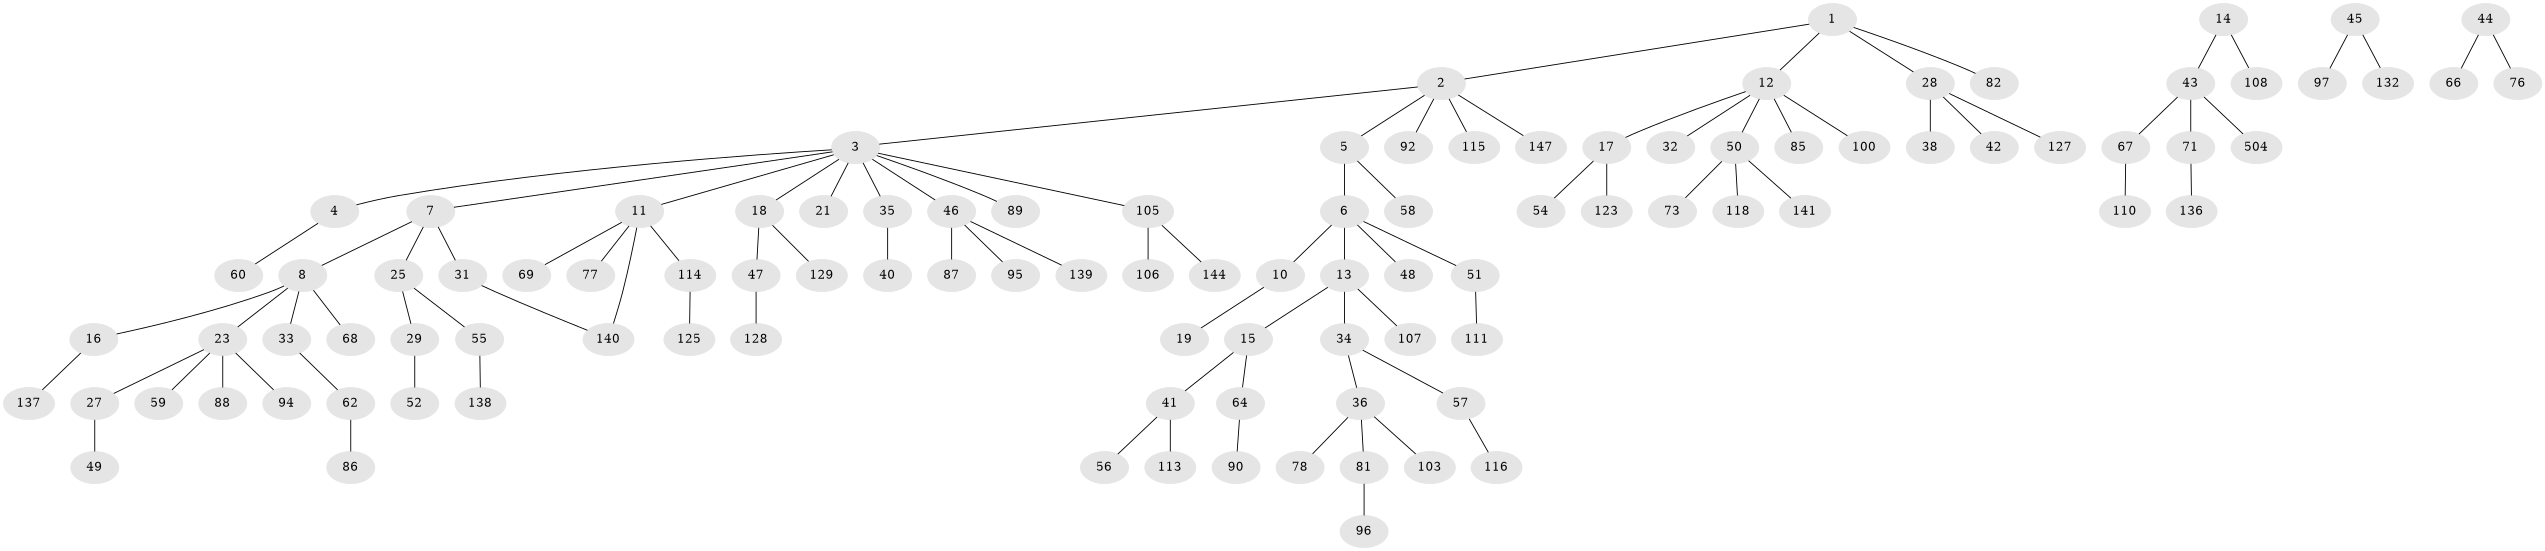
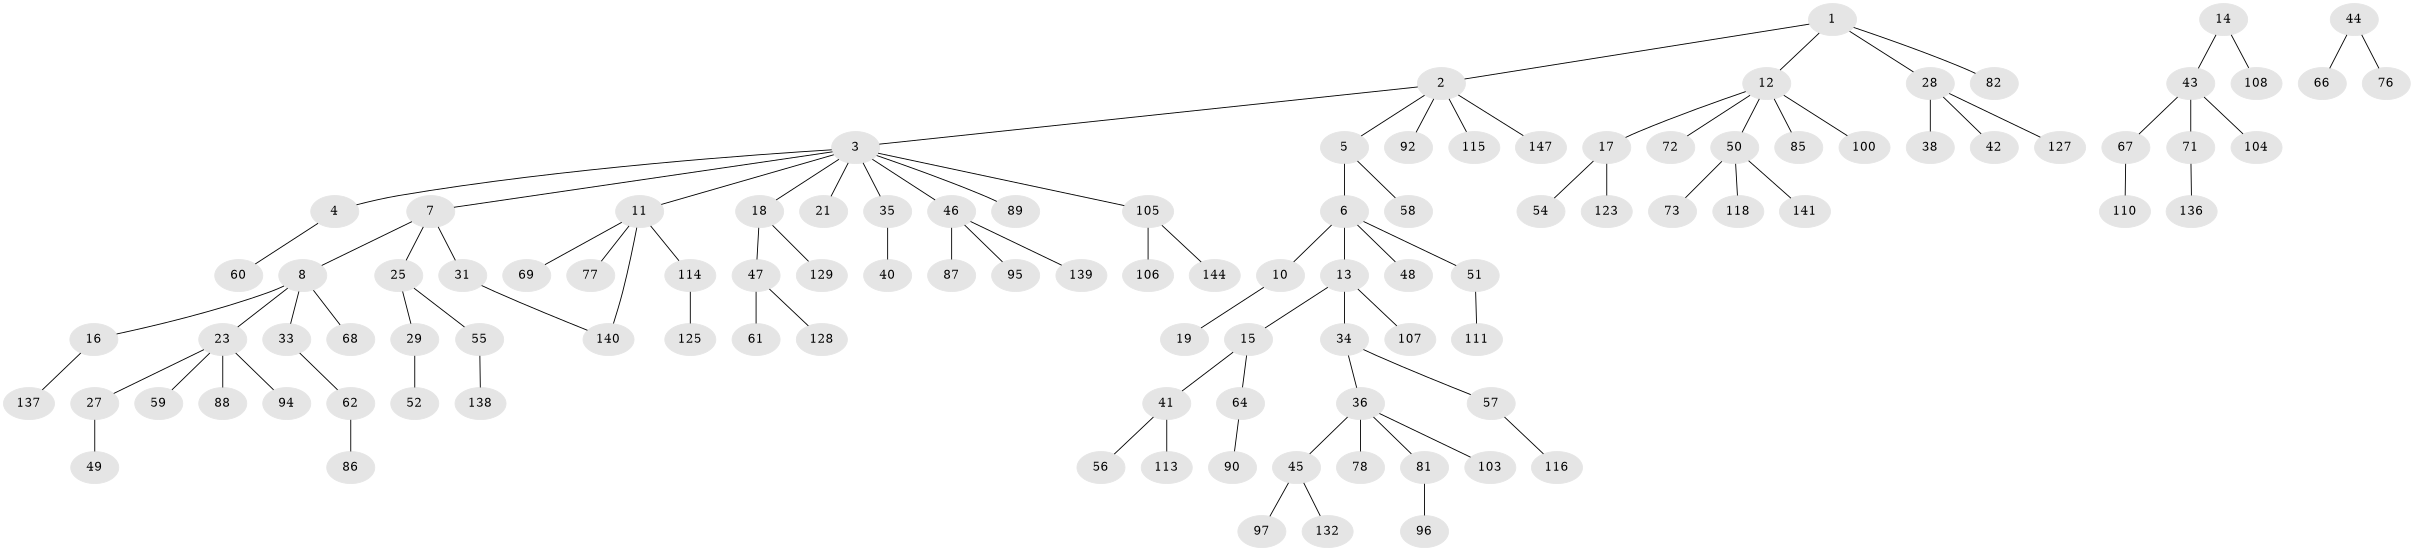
(1671, 148) -> (1671, 148)
(2257, 148) -> (2257, 148)
none -> (756, 340)
none -> (1329, 435)
